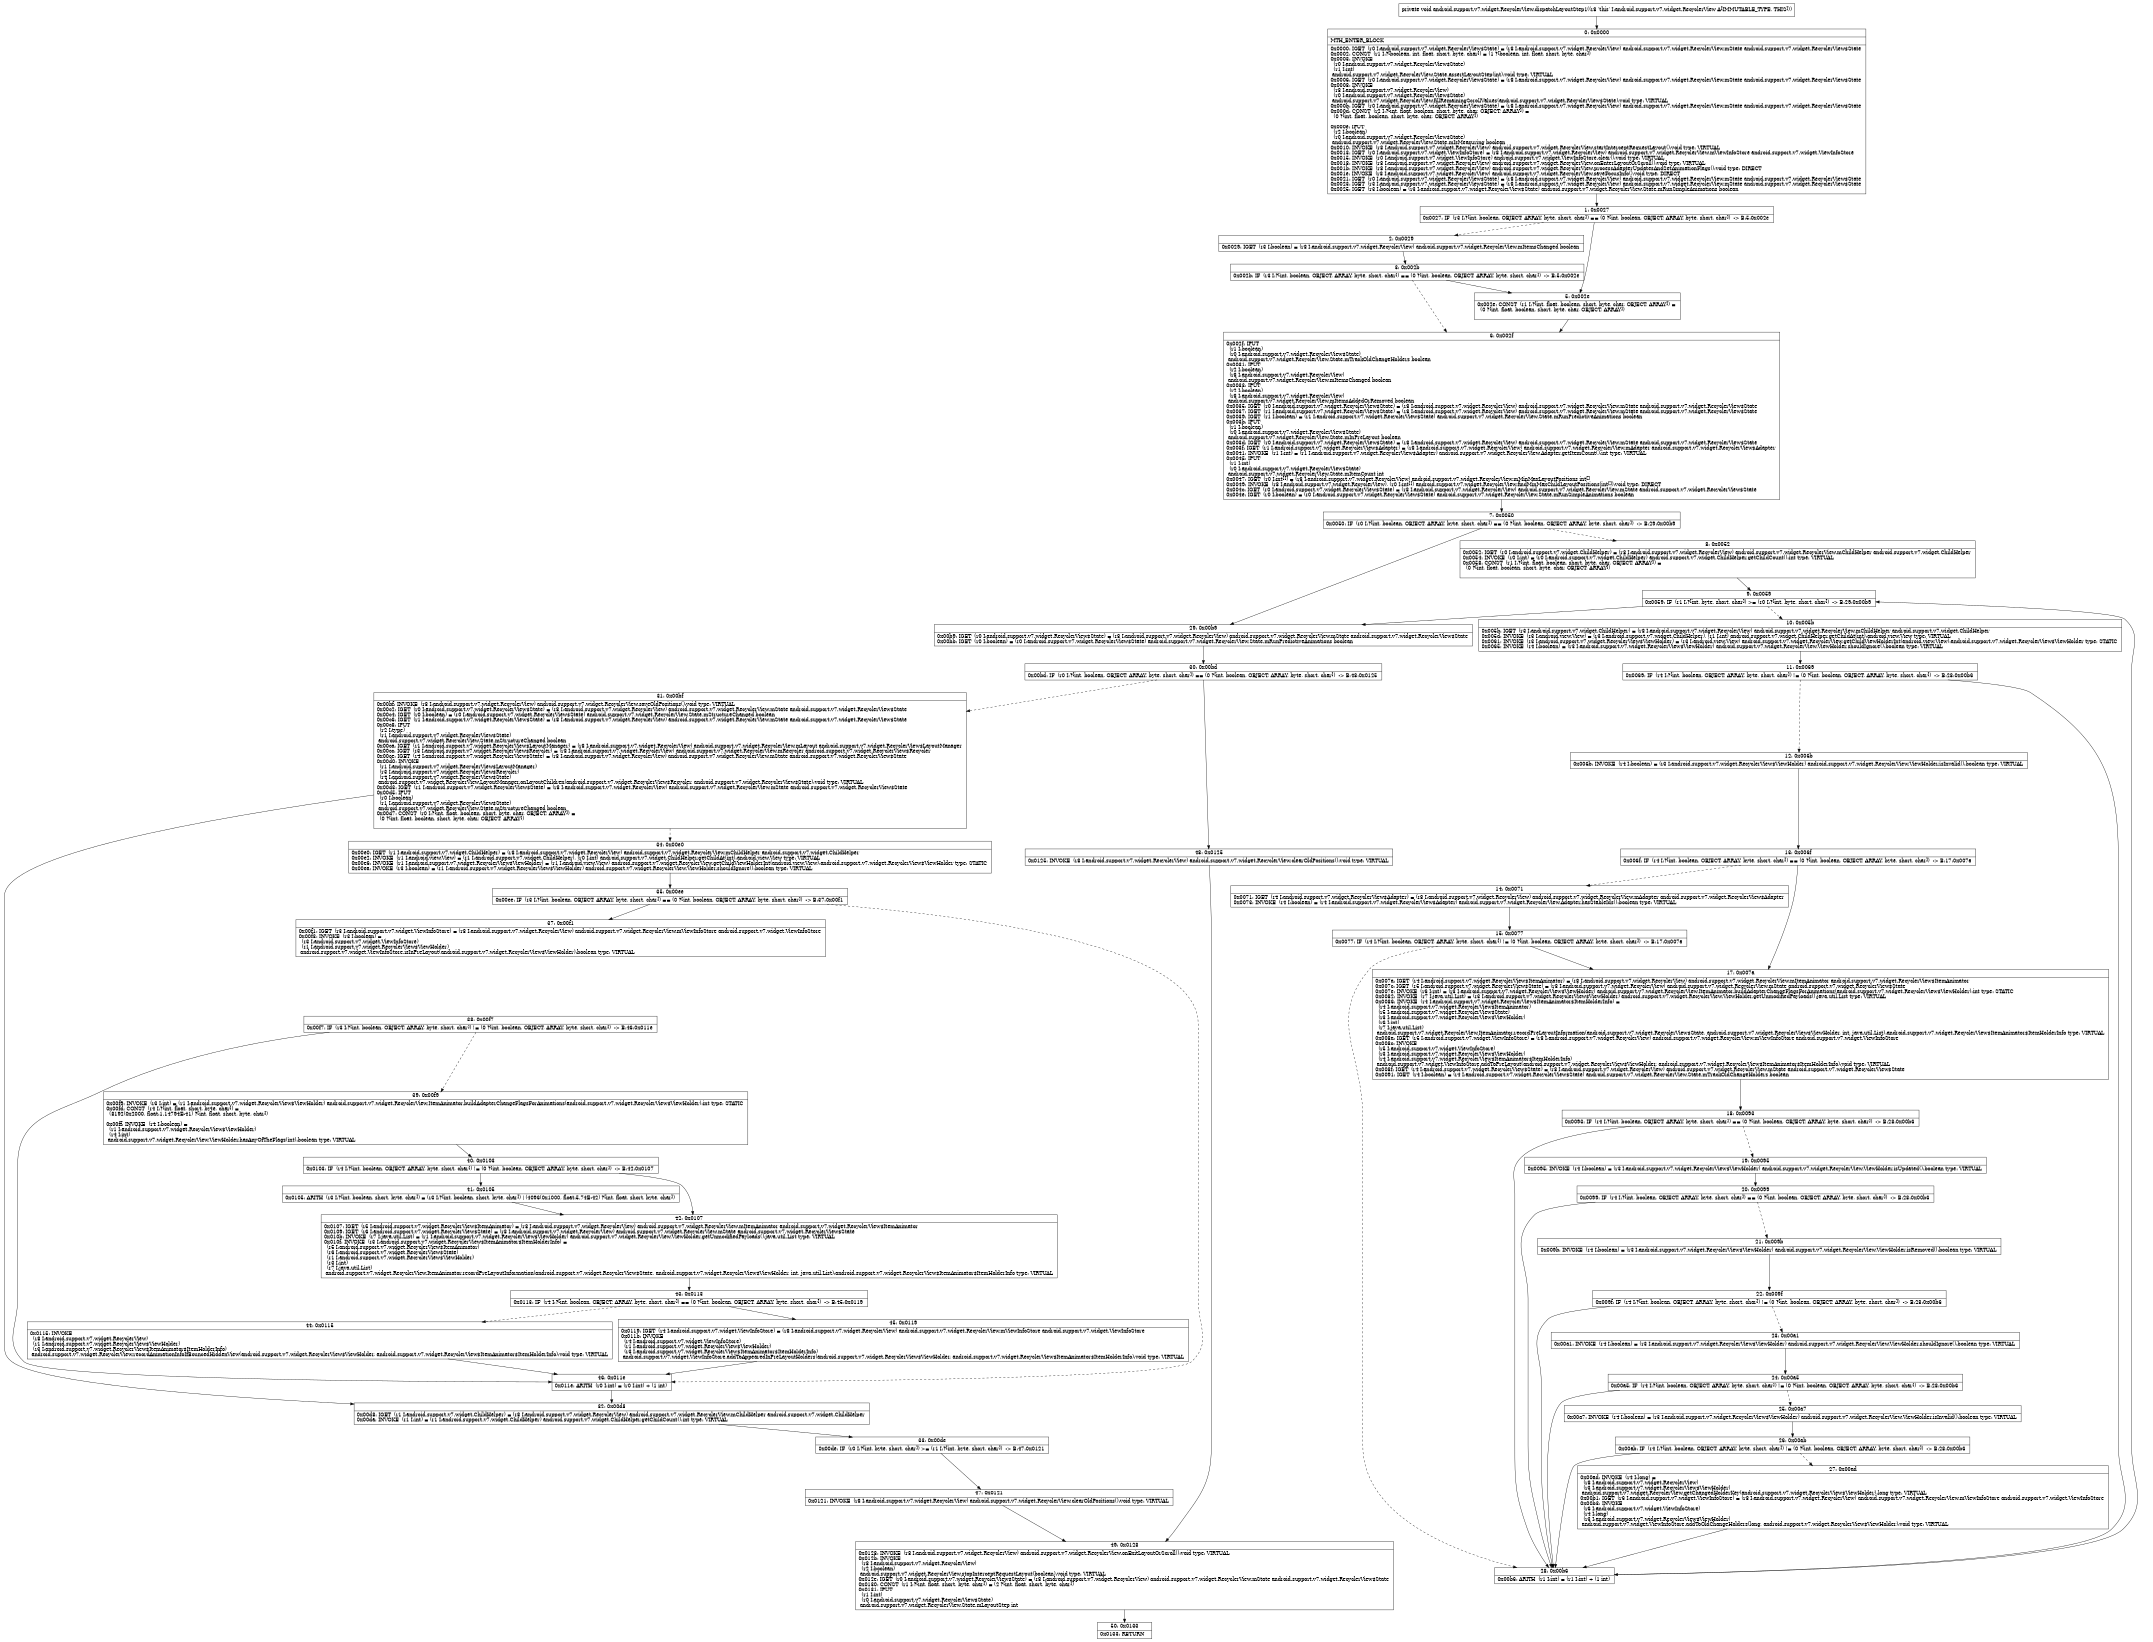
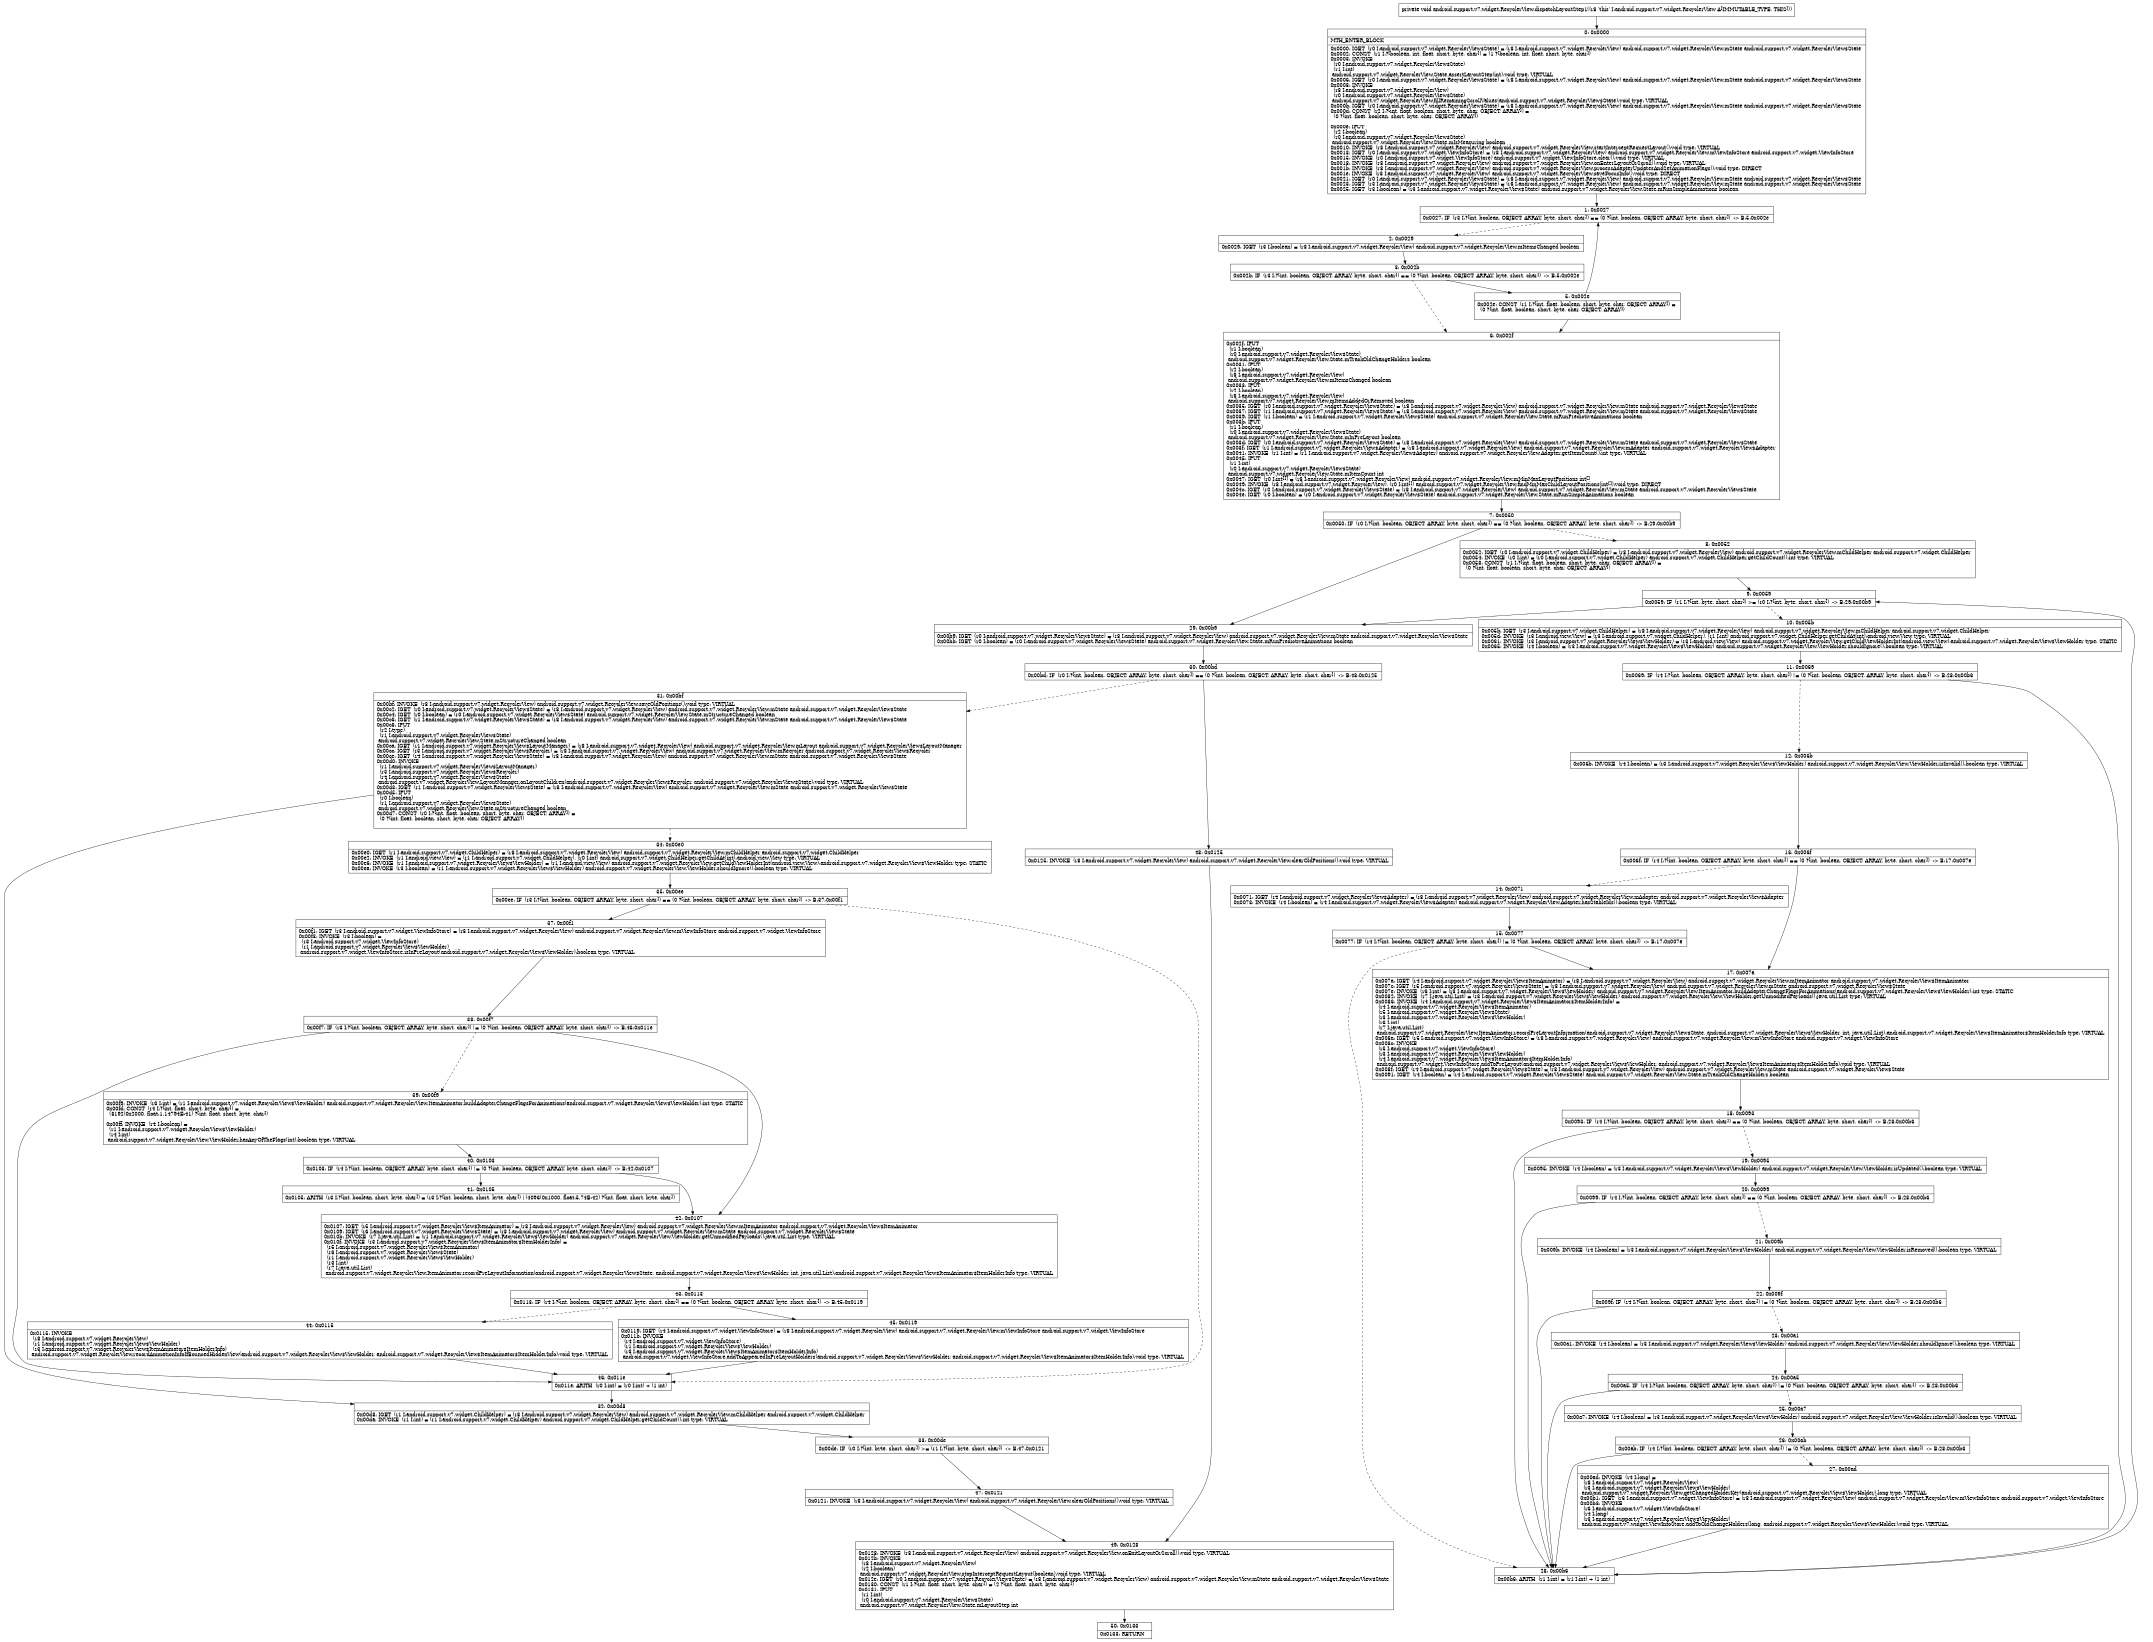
(1589, 256) -> (1594, 260)
none -> (517, 985)
(536, 1208) -> (719, 1070)
